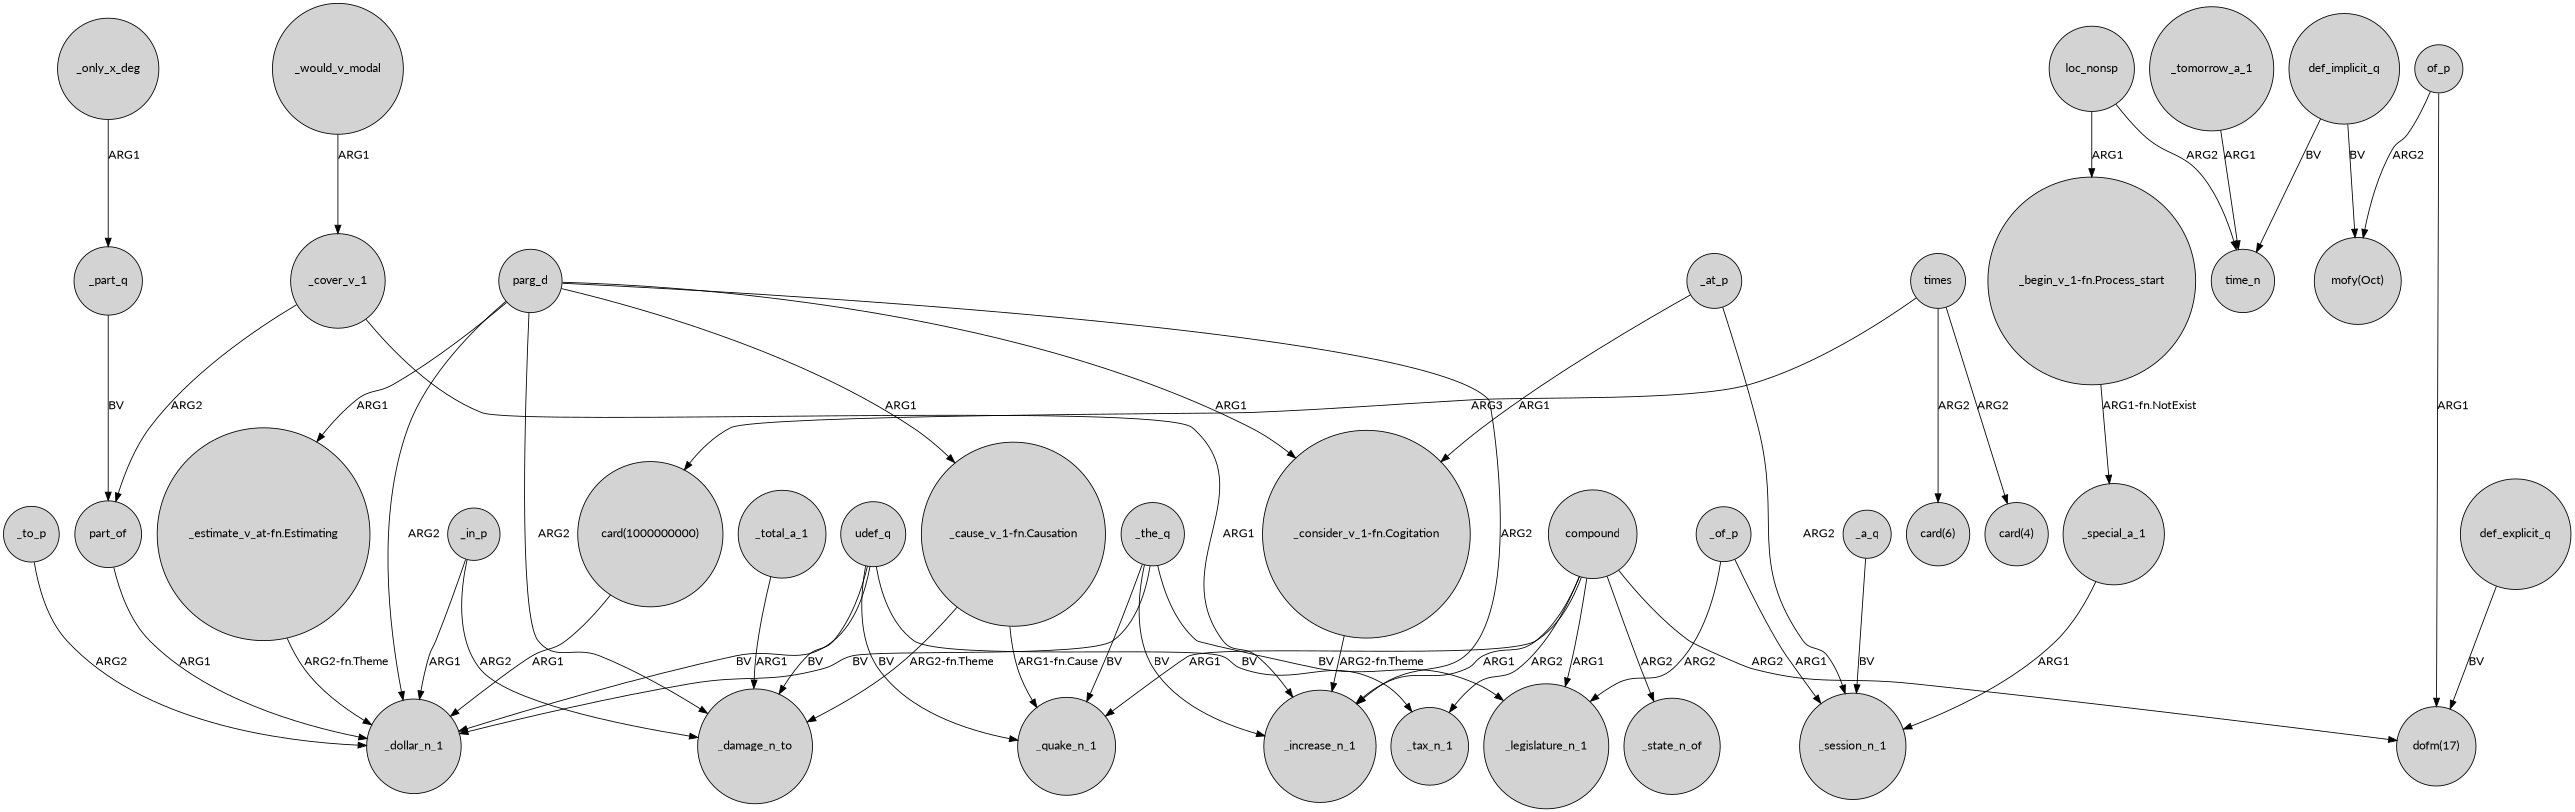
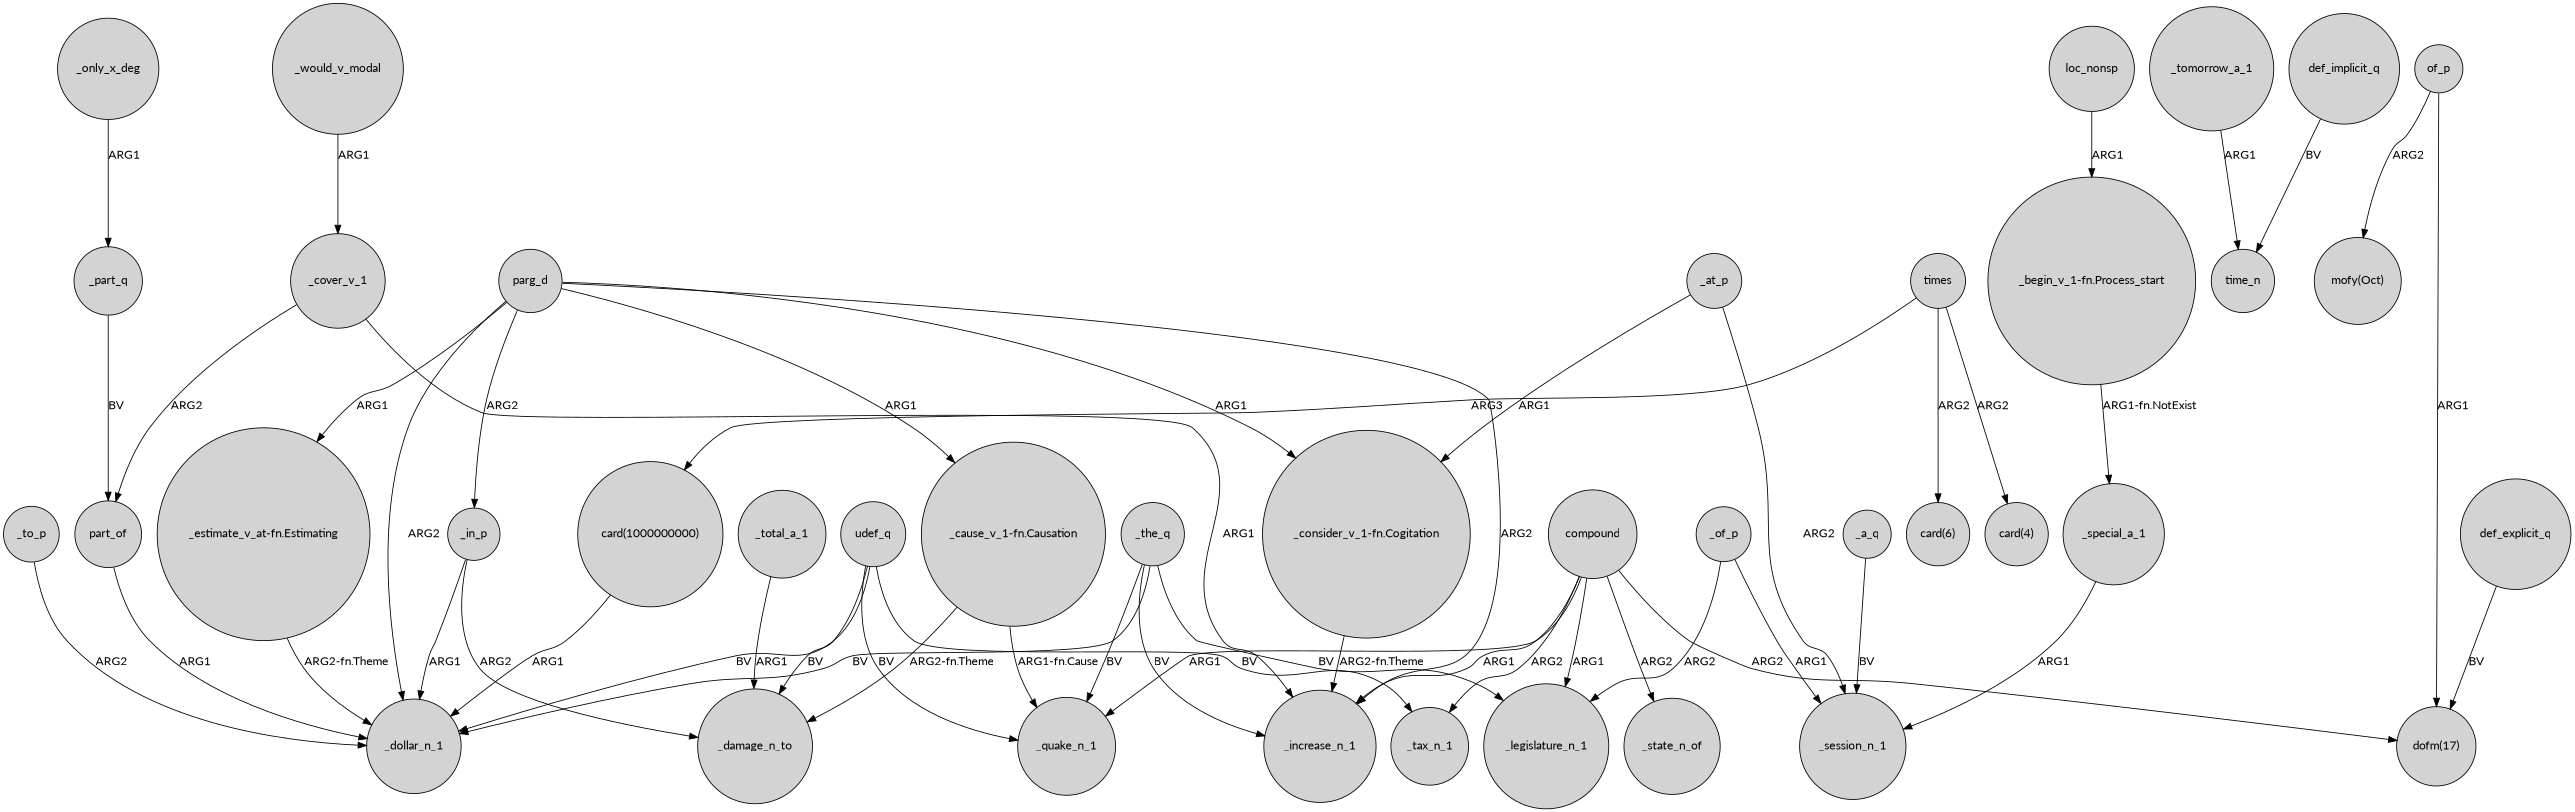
(2188, 162) -> none
(2351, 177) -> none
(526, 567) -> (486, 402)
